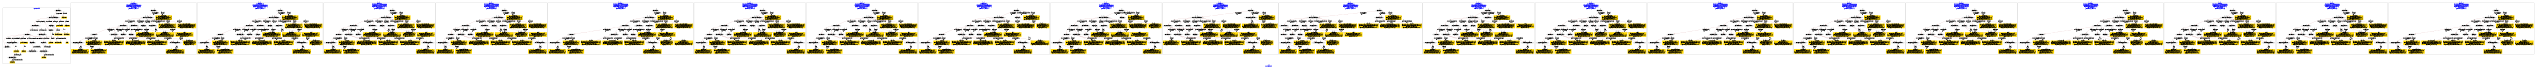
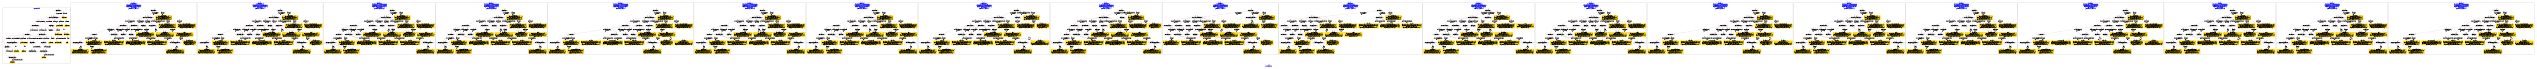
(58, 37) -> (65, 37)
(14, 54) -> (5, 53)
